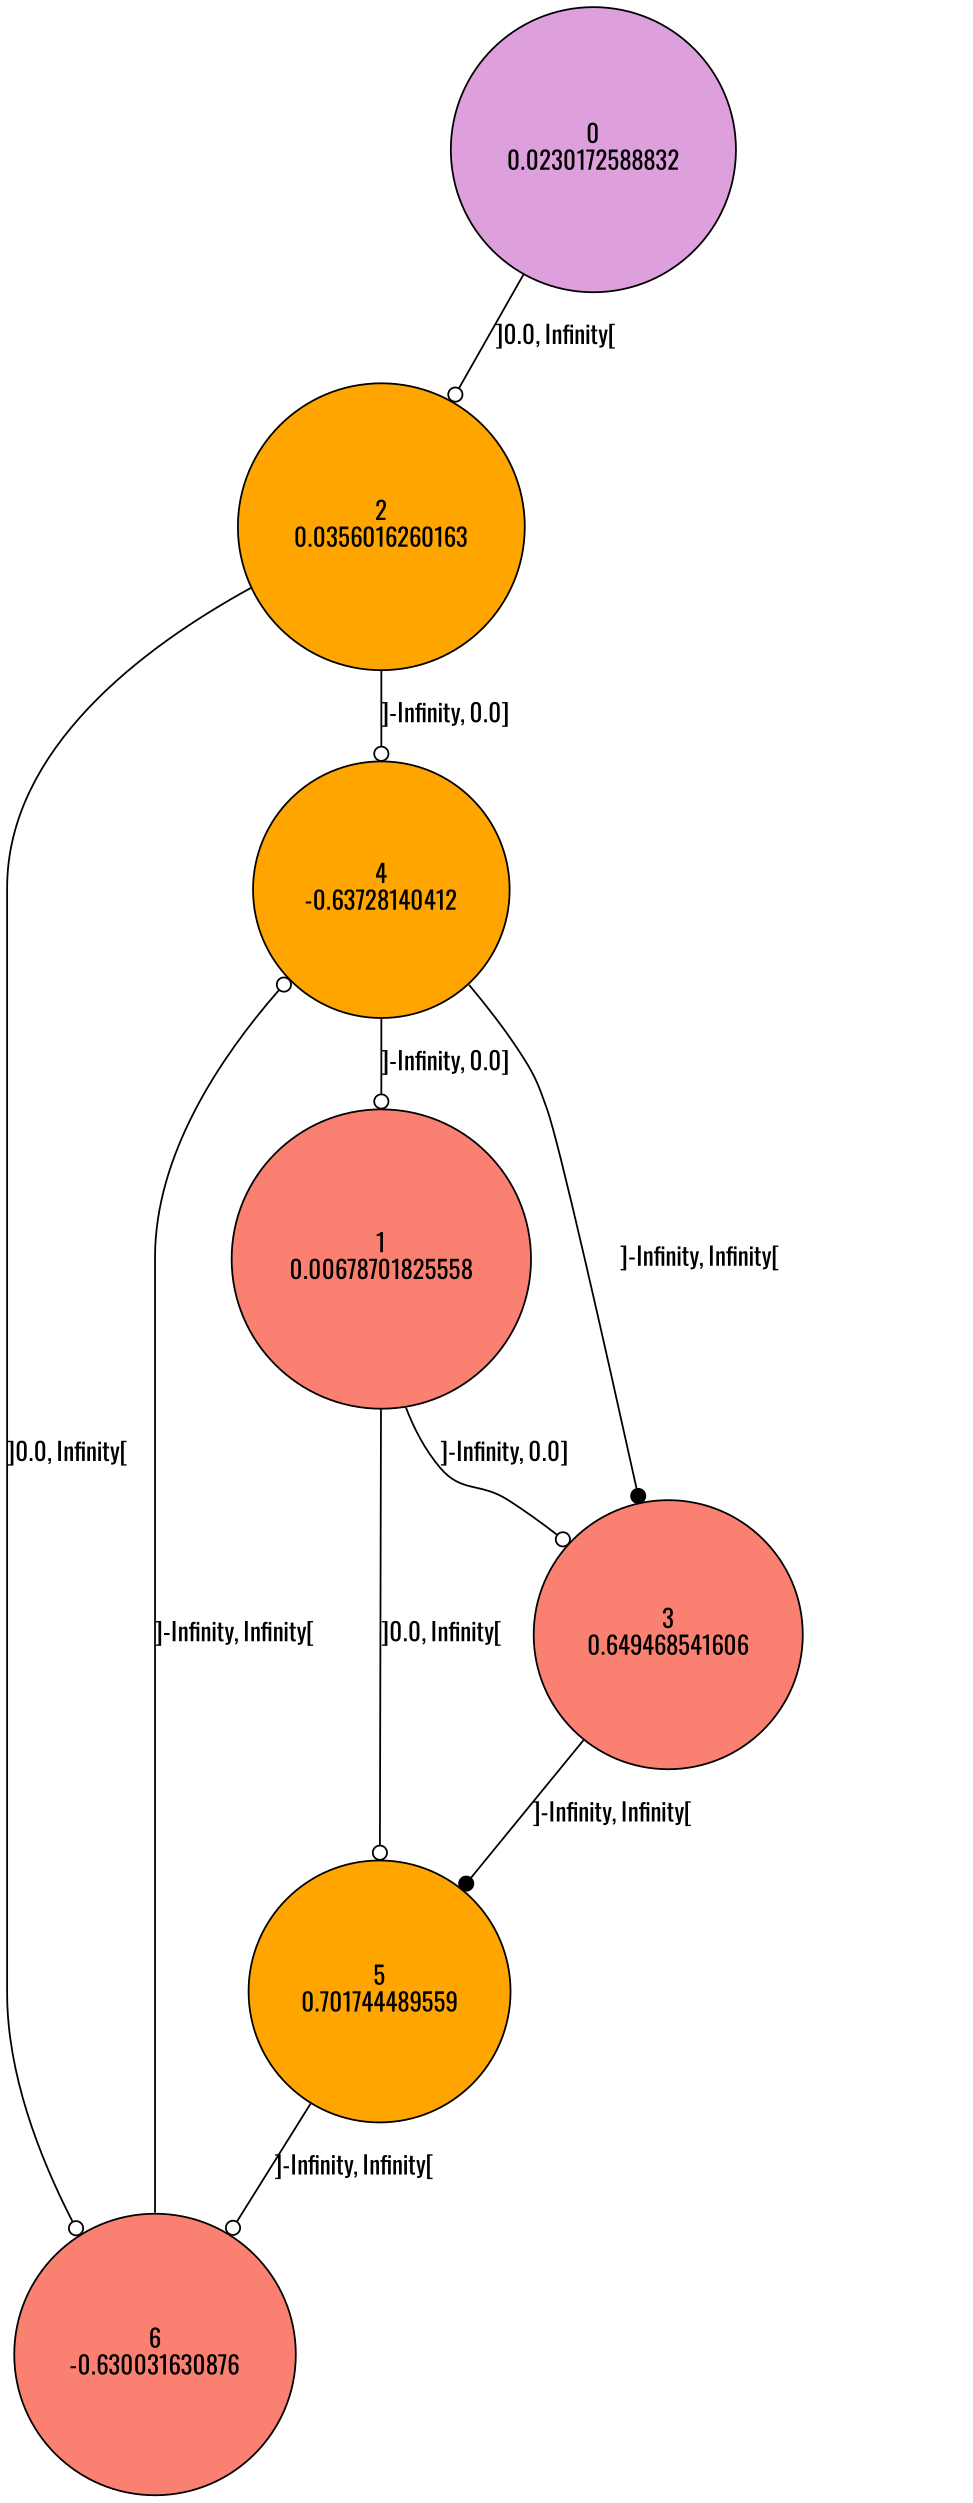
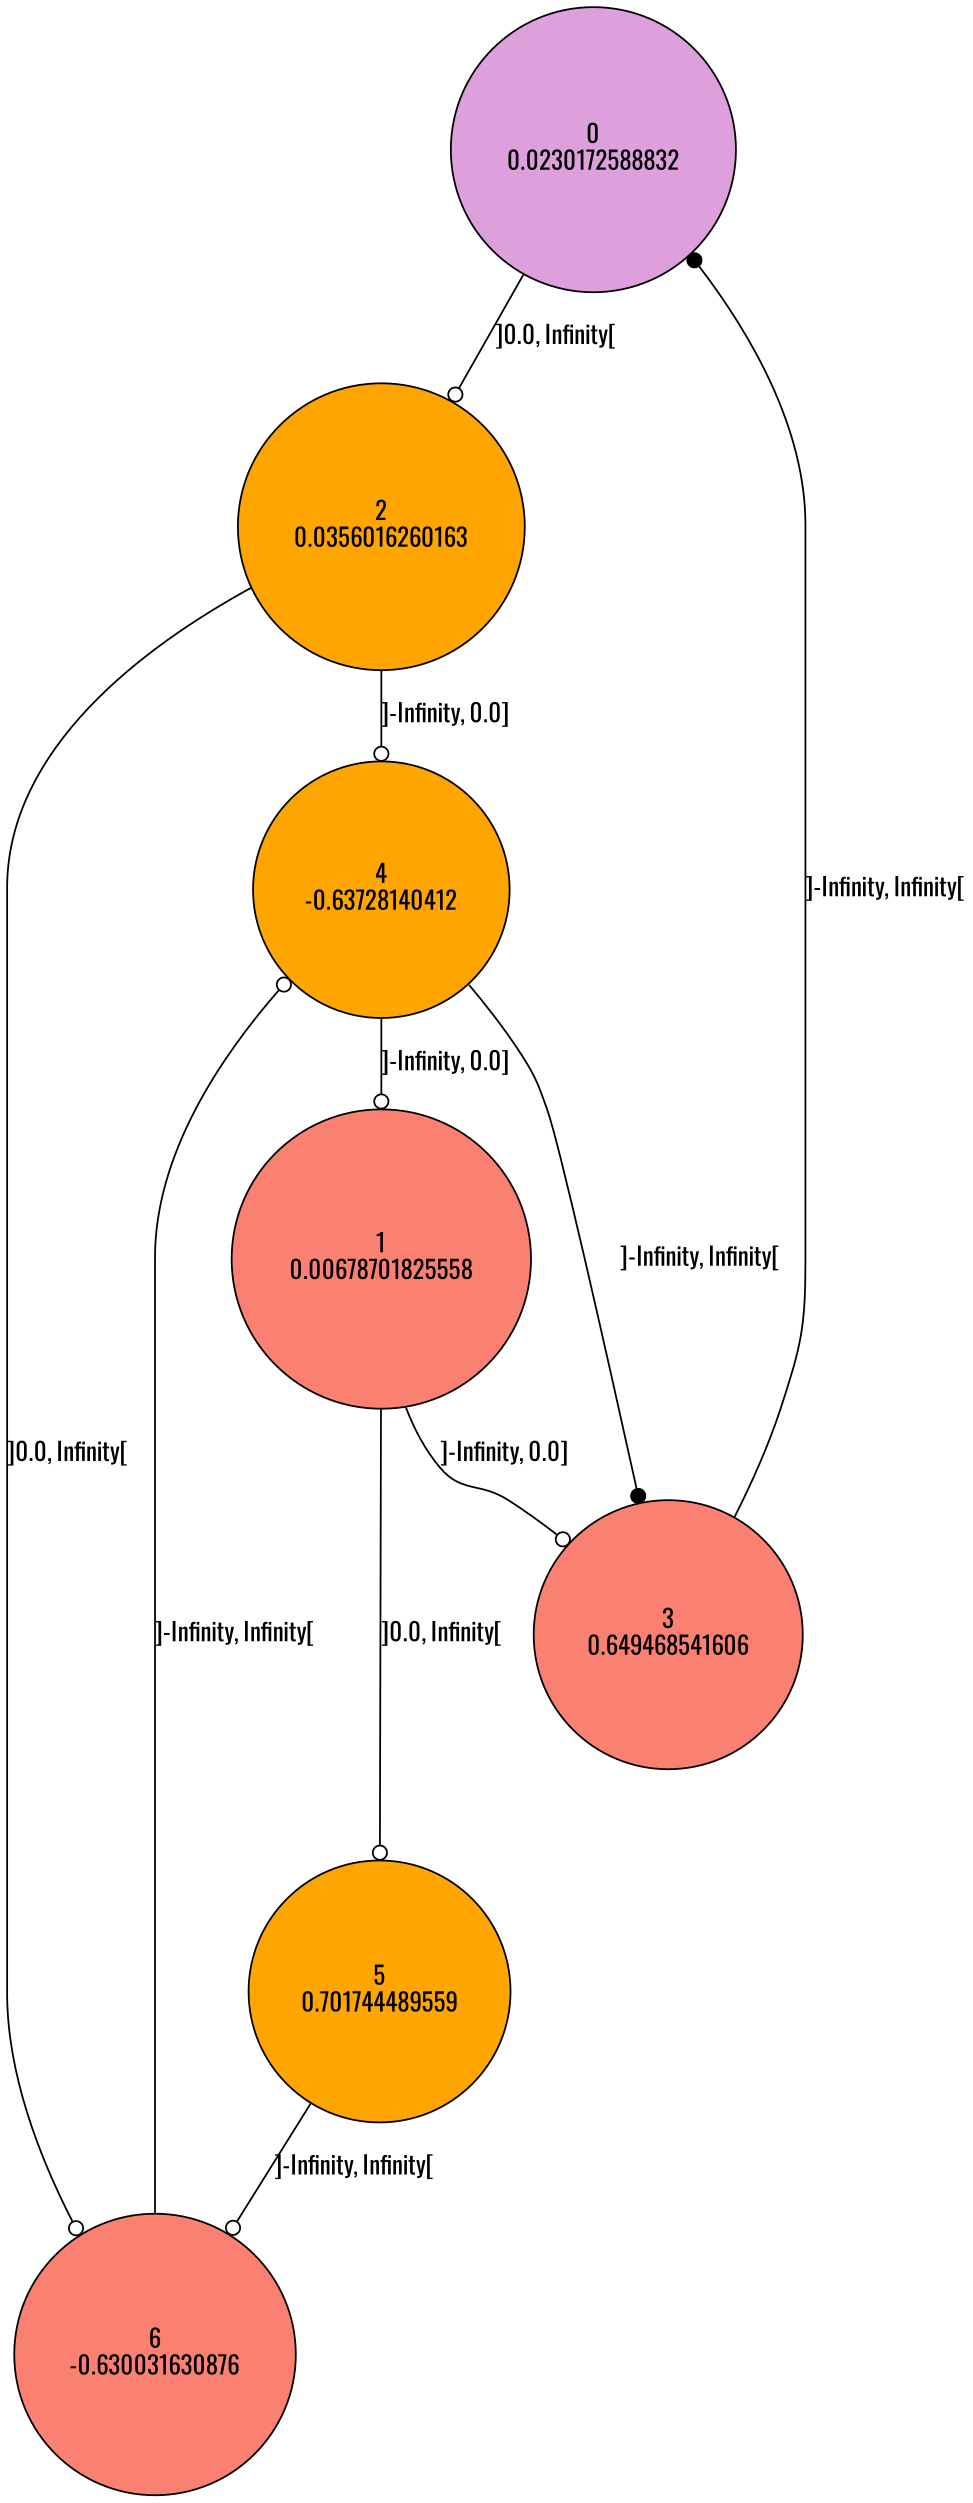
(527, 1809) -> (805, 885)
